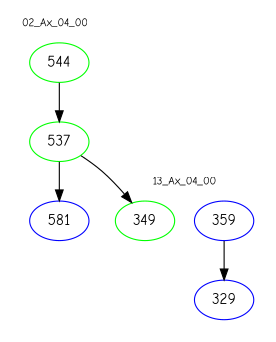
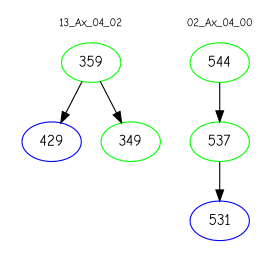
(114, 182) -> (108, 97)
(185, 182) -> (91, 24)
(59, 221) -> (220, 221)
(224, 221) -> (91, 63)
(224, 300) -> (52, 142)
